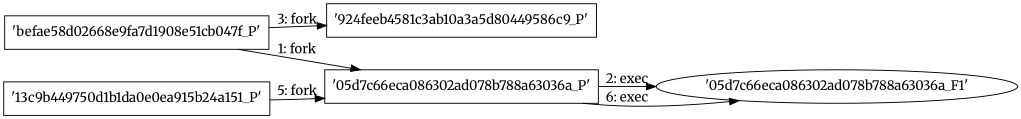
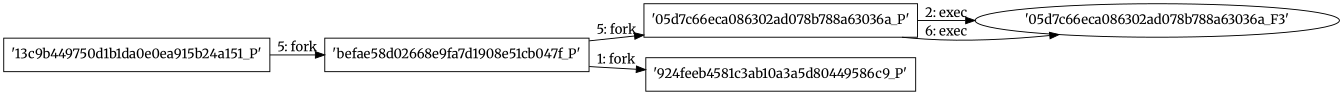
(297, 20) -> (616, 60)
(297, 50) -> (616, 30)
(837, 87) -> (1157, 20)
(293, 99) -> (293, 55)
